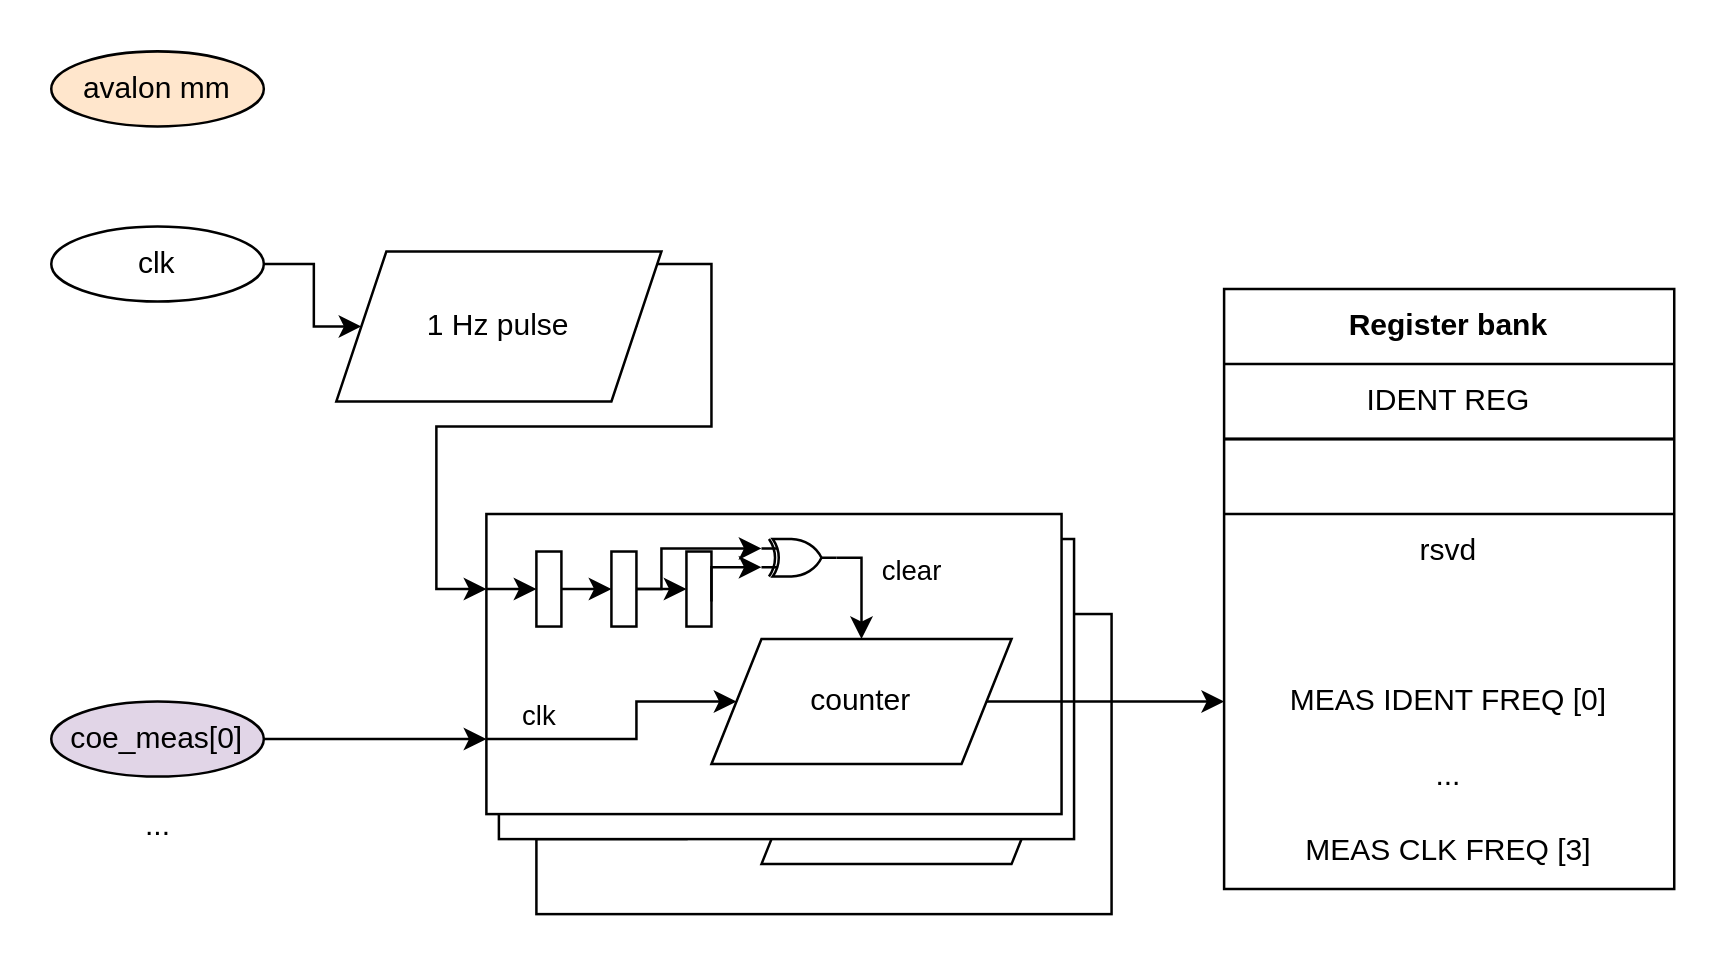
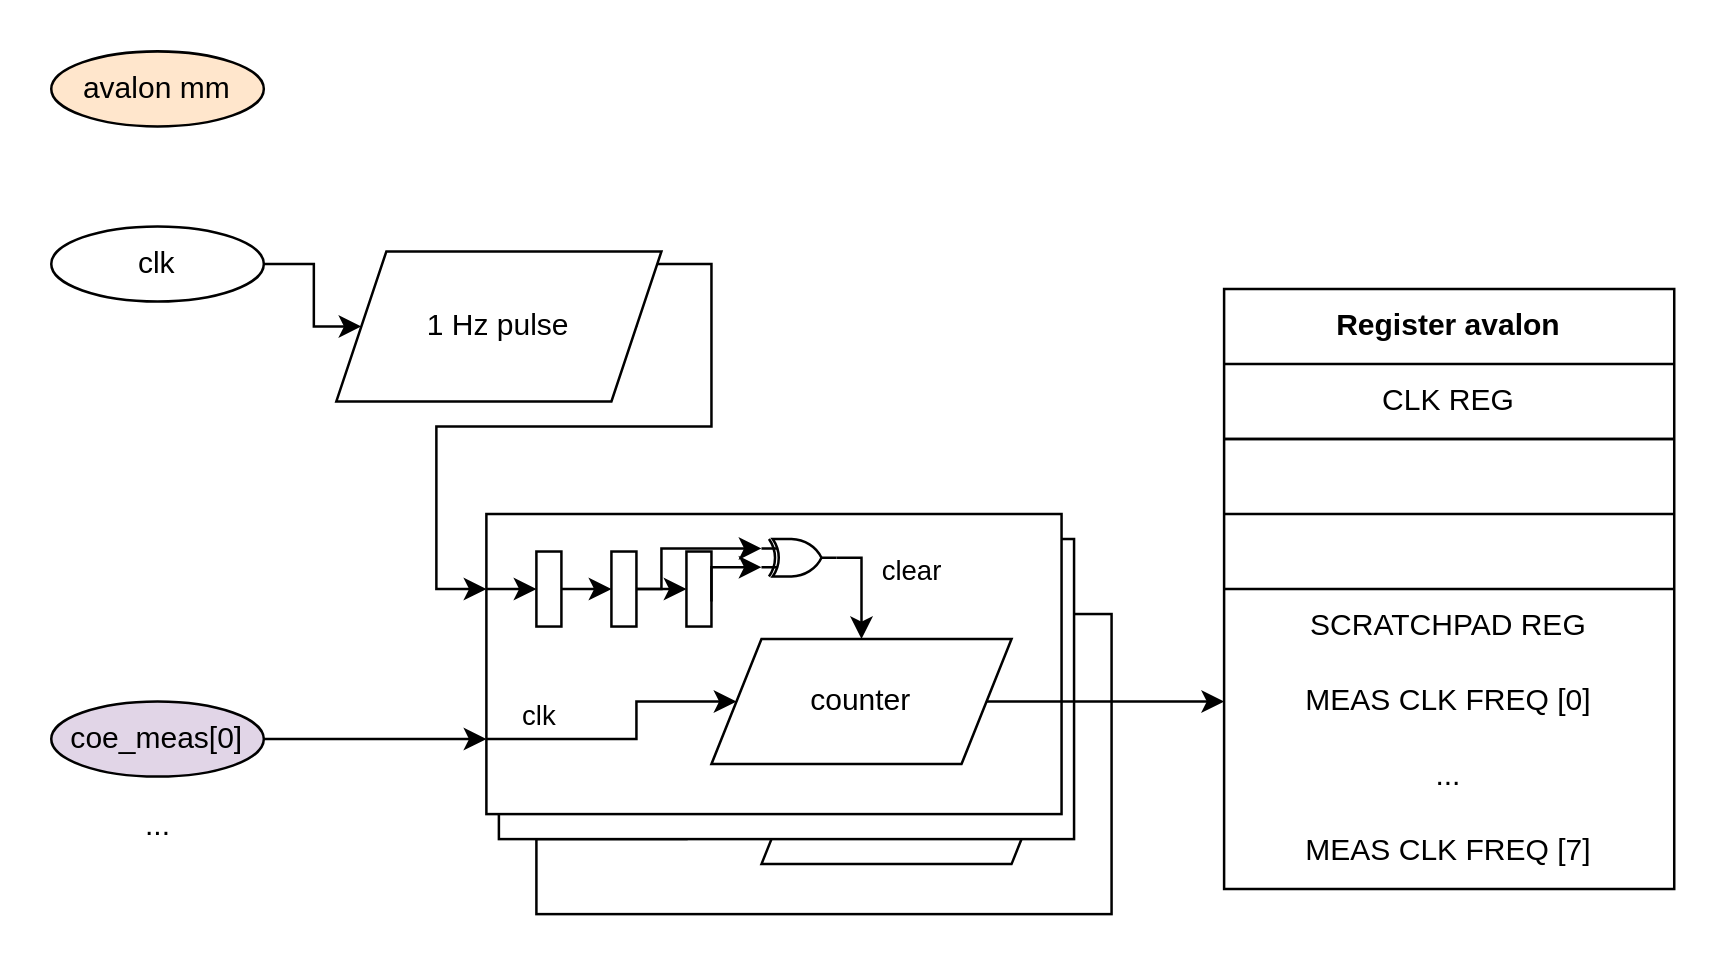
(1449, 326) -> (1449, 326)
(1449, 401) -> (1449, 401)
(1449, 551) -> none
none -> (1449, 626)
(1449, 701) -> (1449, 701)
(1449, 851) -> (1449, 851)
